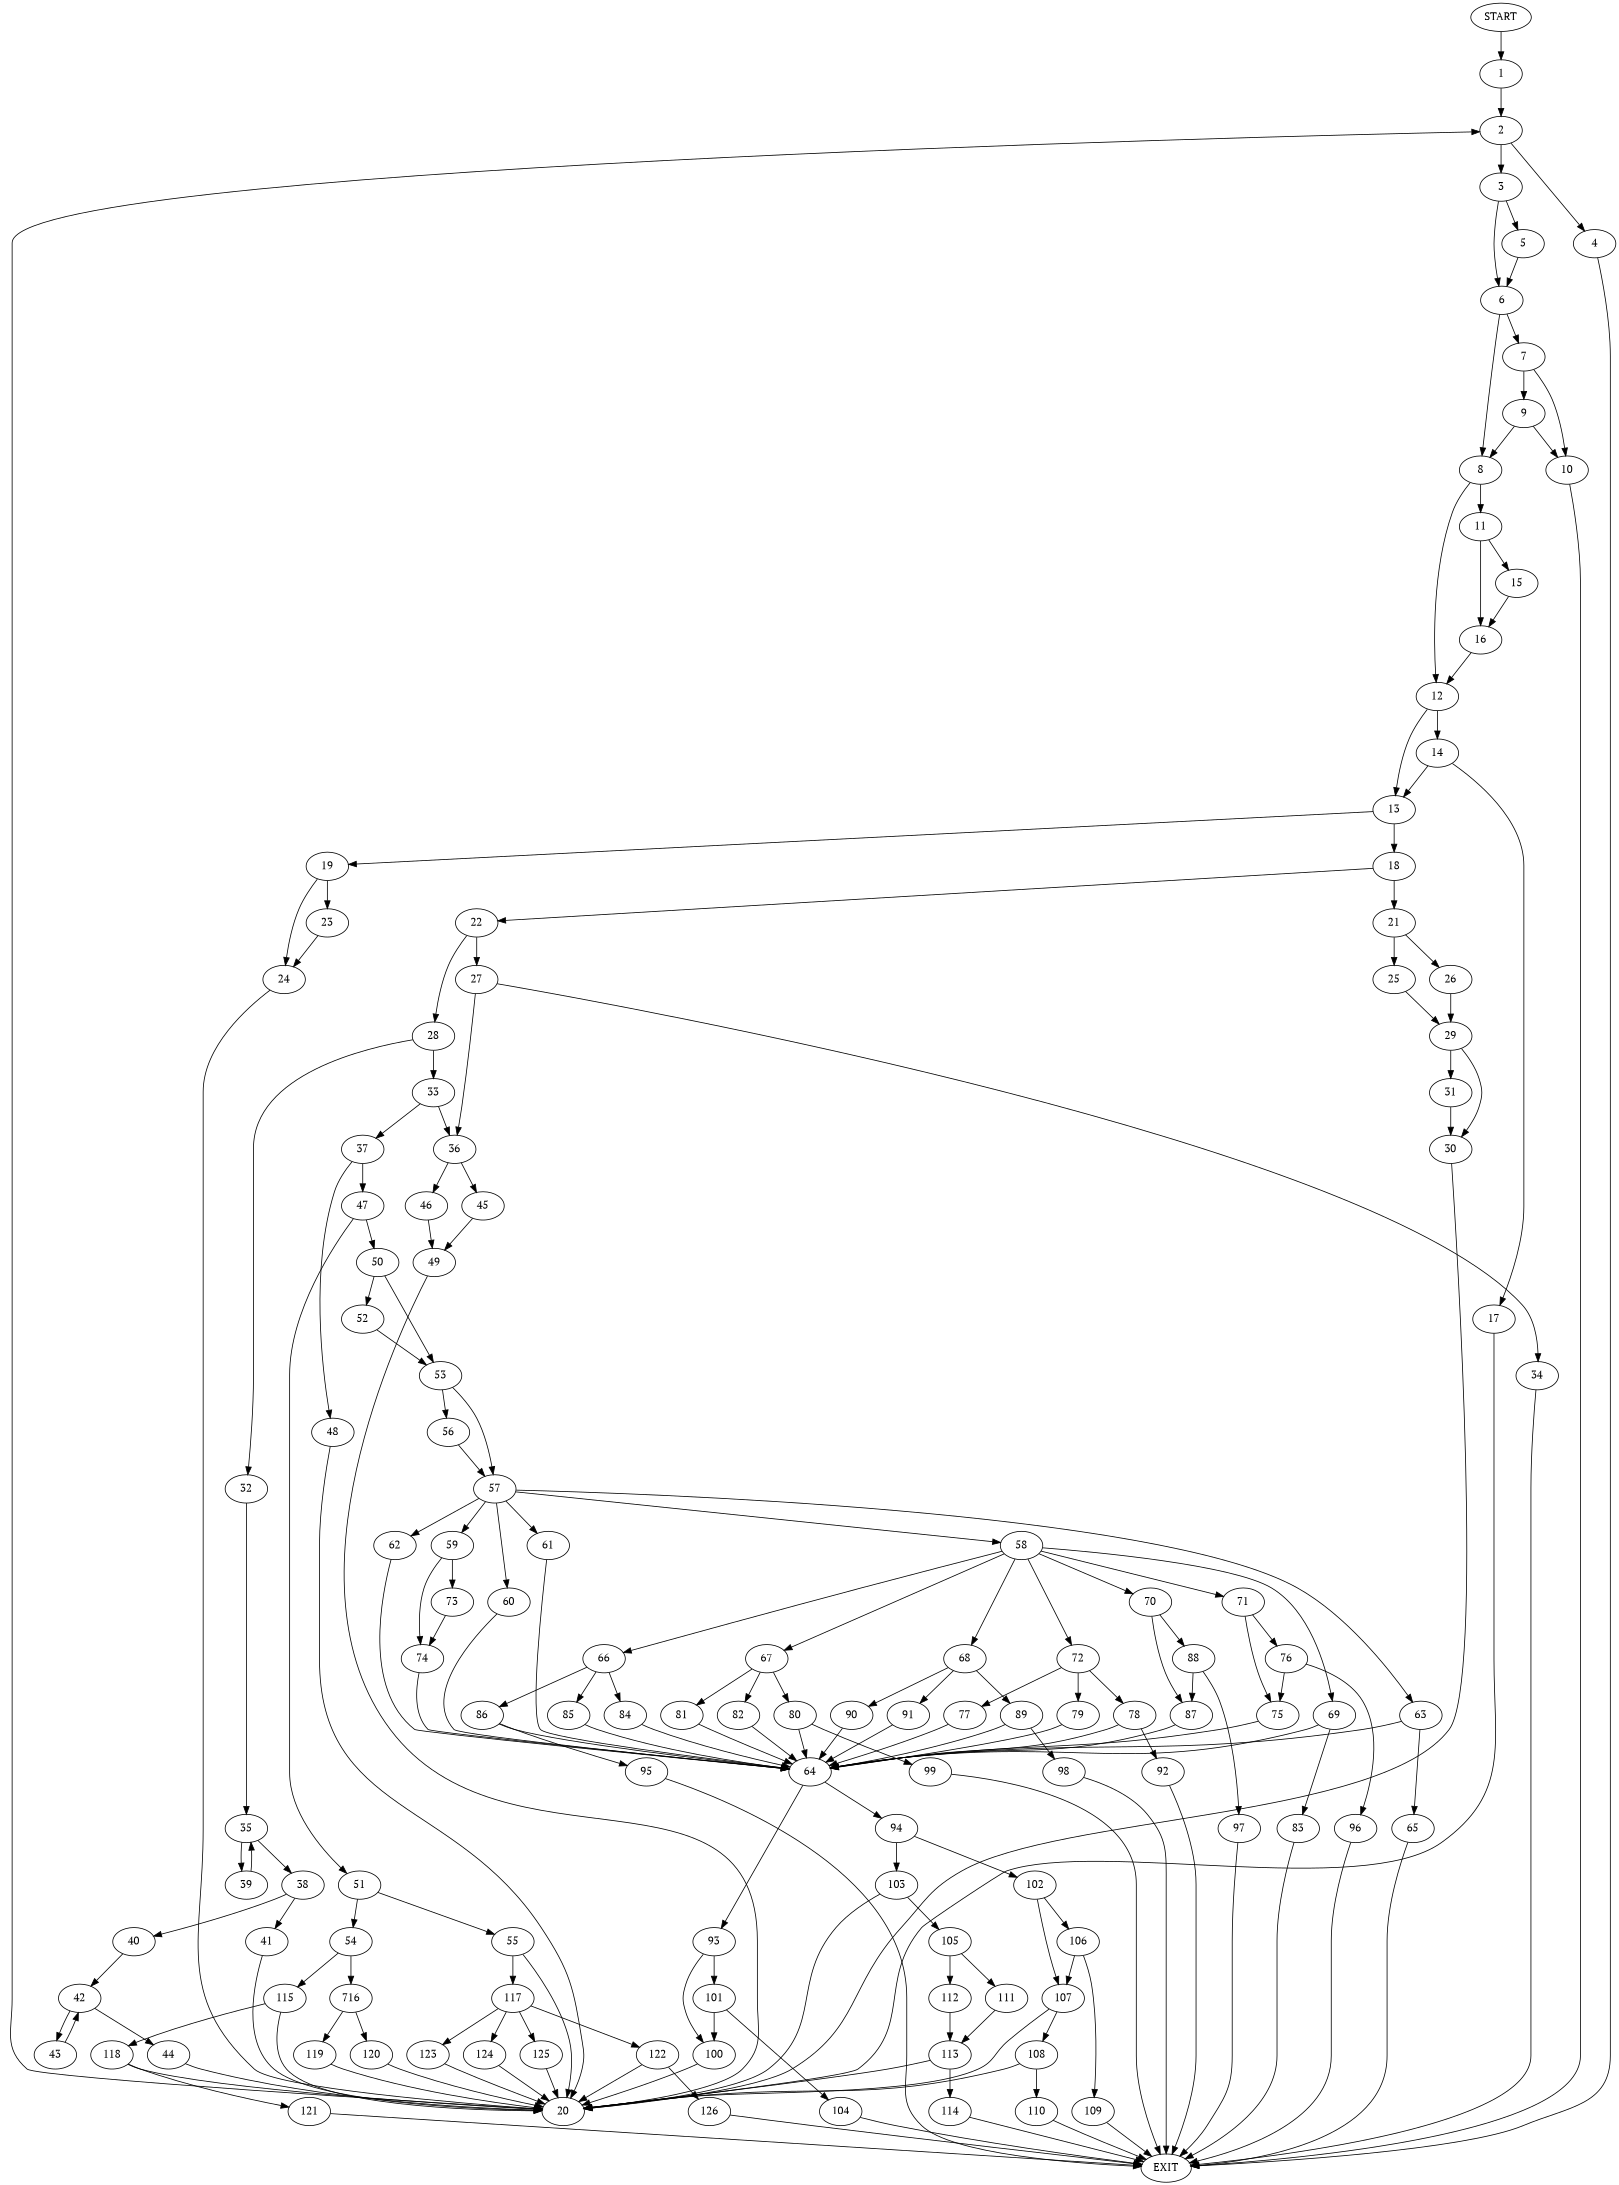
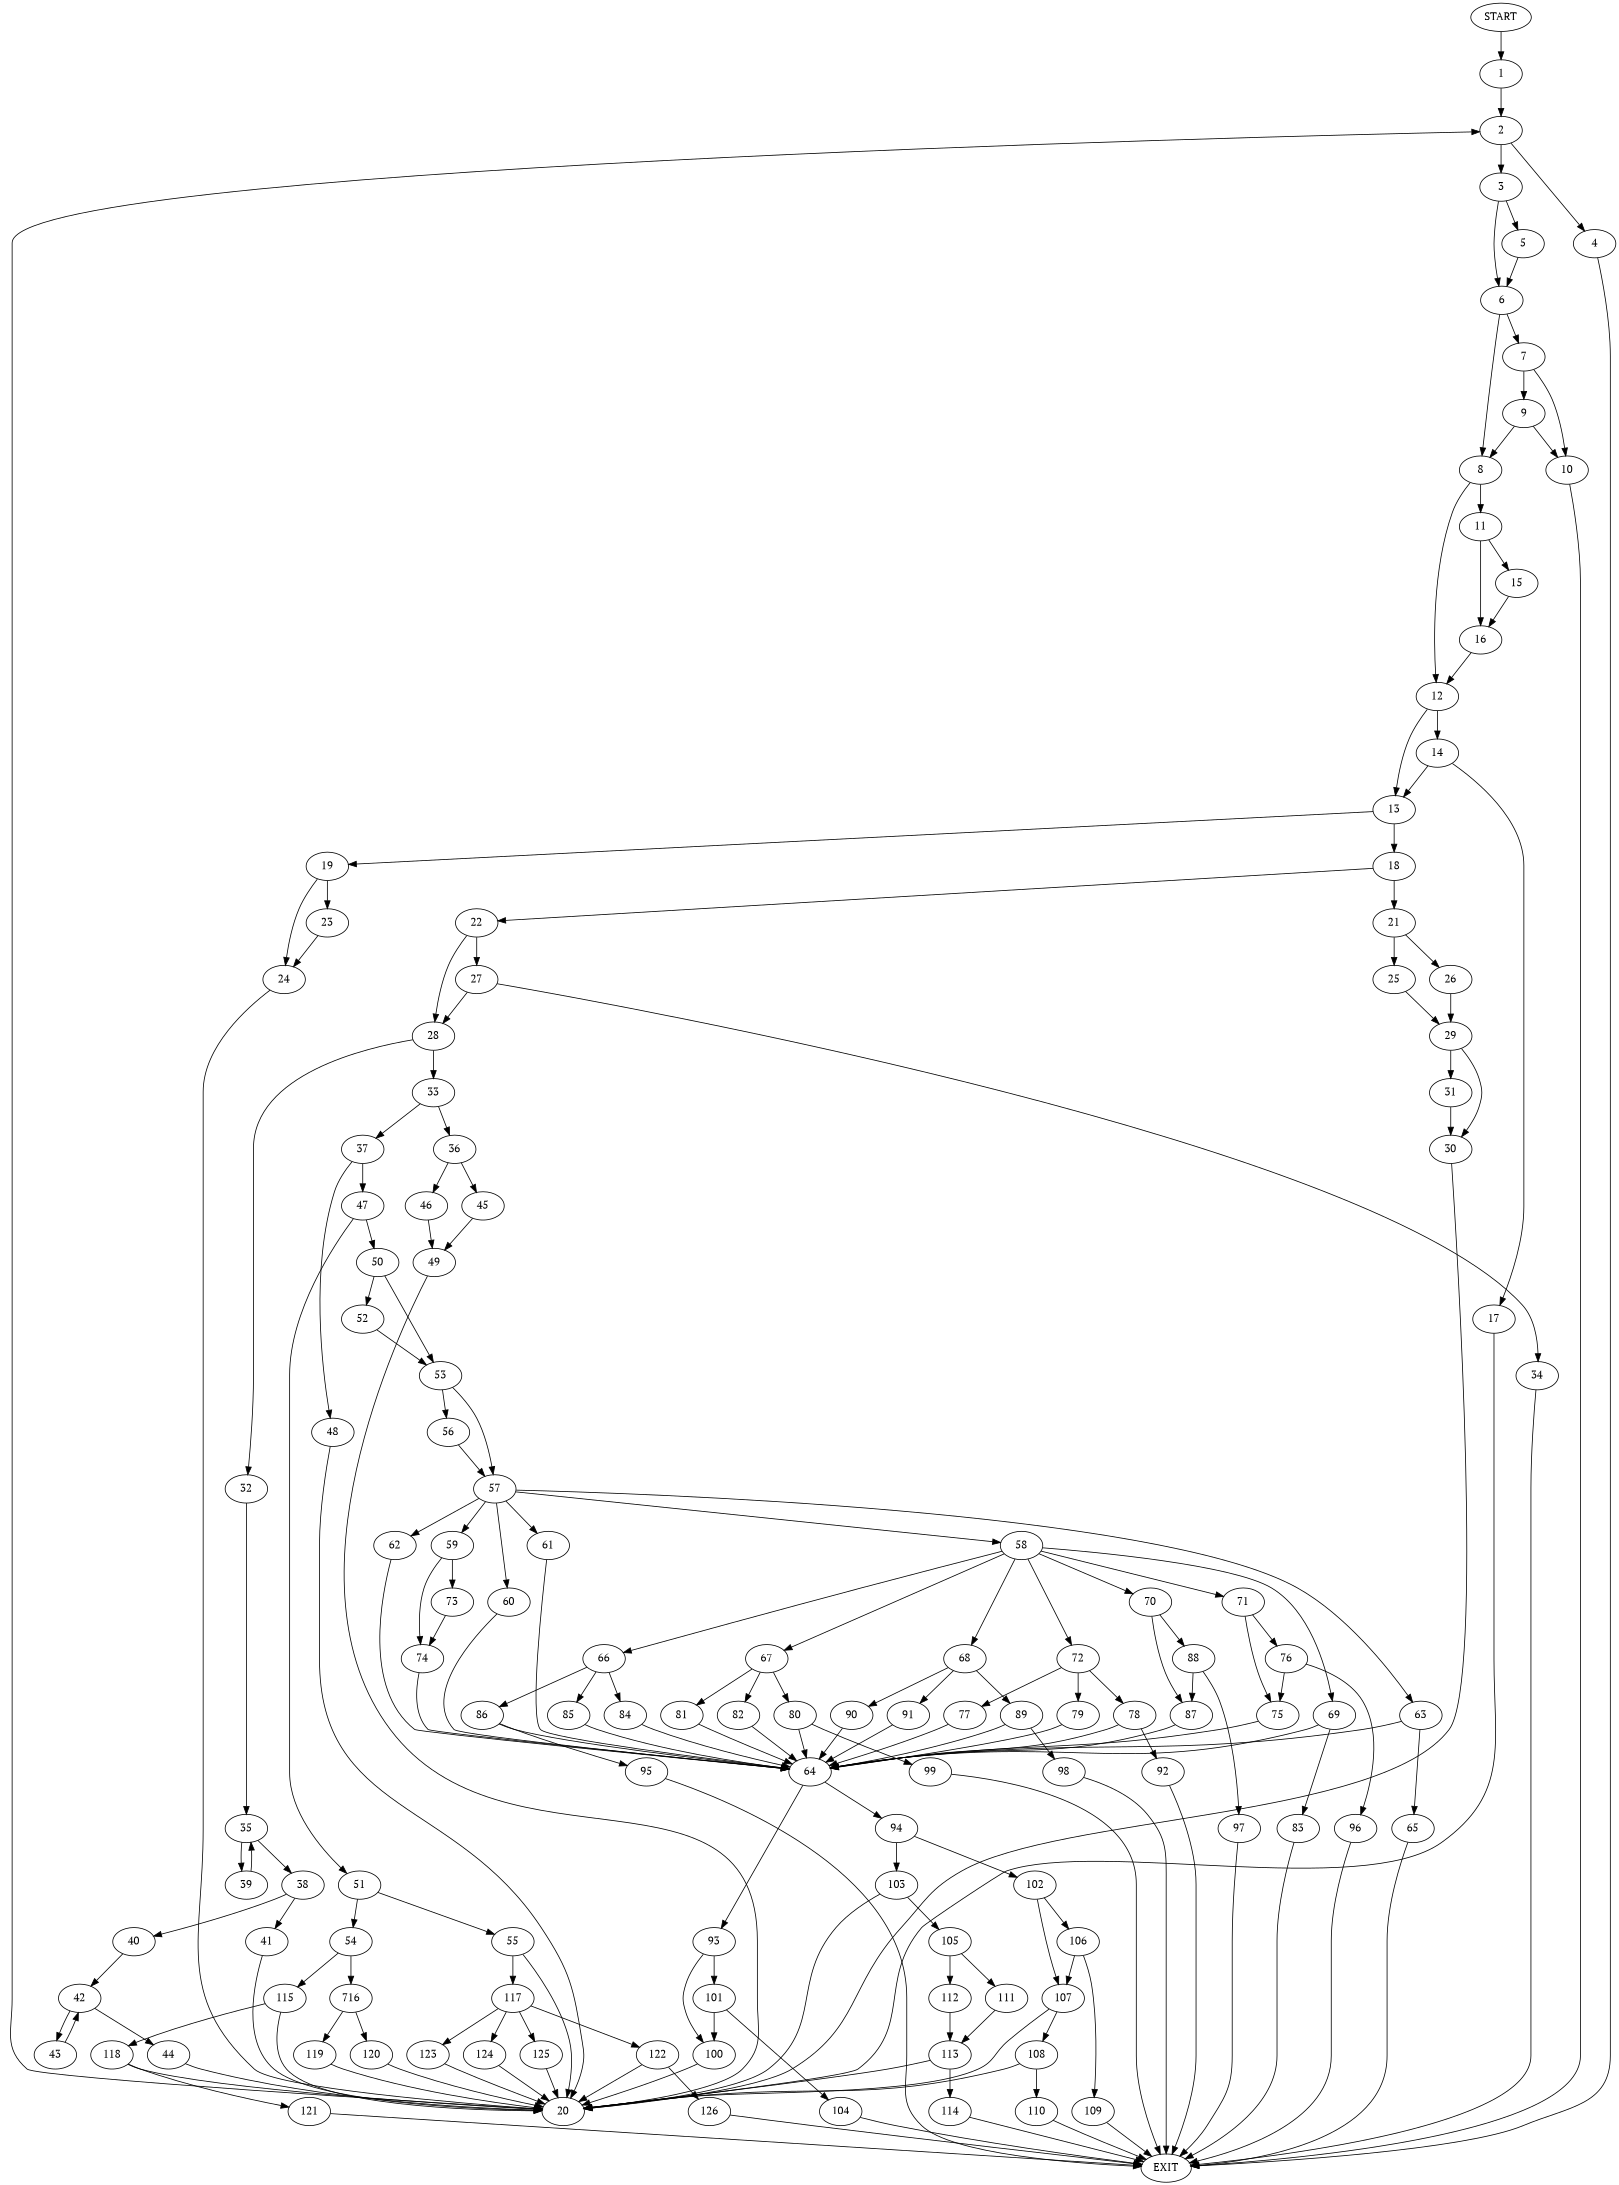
(468, 1061) -> (458, 1005)
